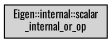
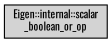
(56, 22) -> (56, 22)
